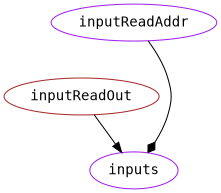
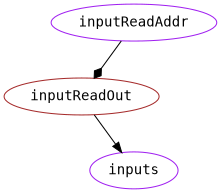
(171, 91) -> (111, 55)
